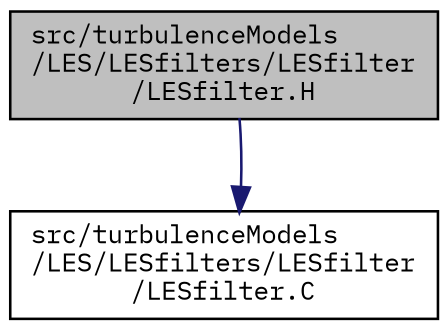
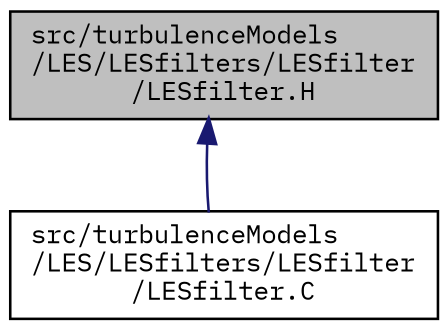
(241, 152) -> (207, 178)
